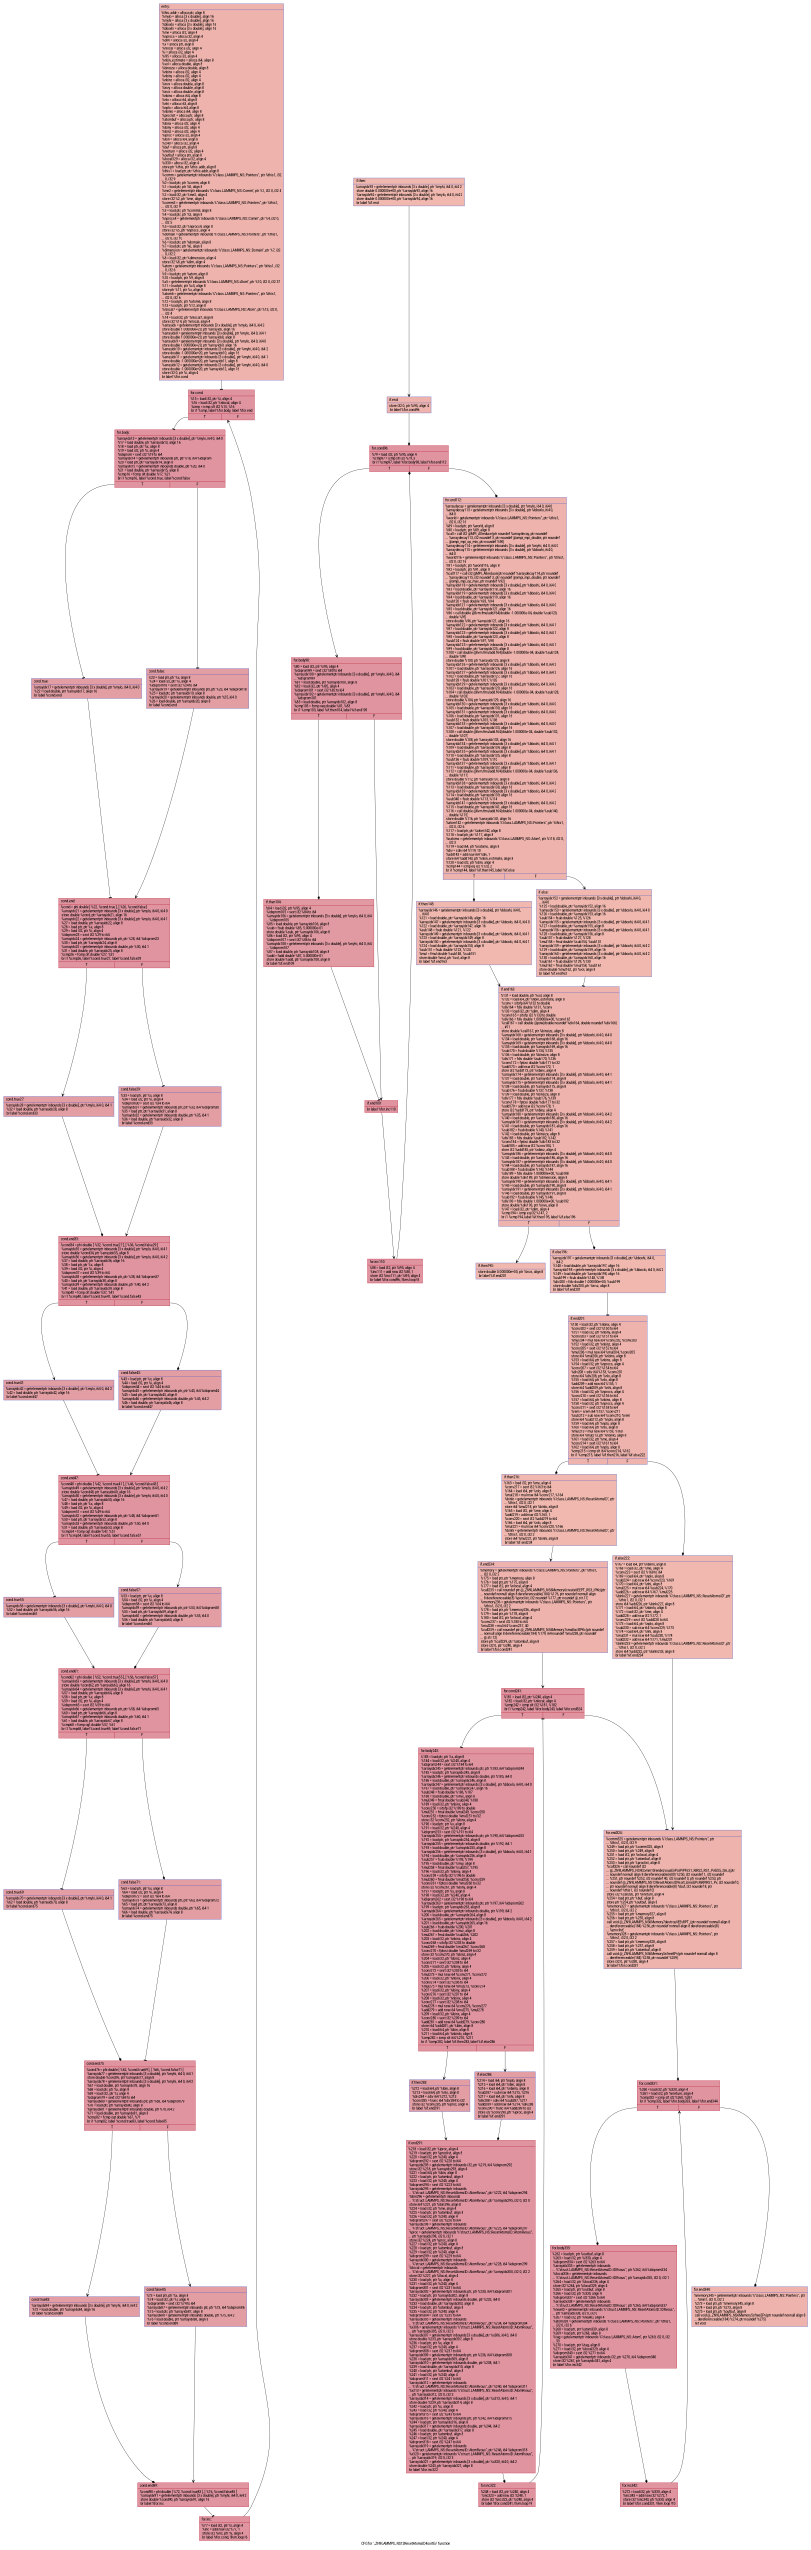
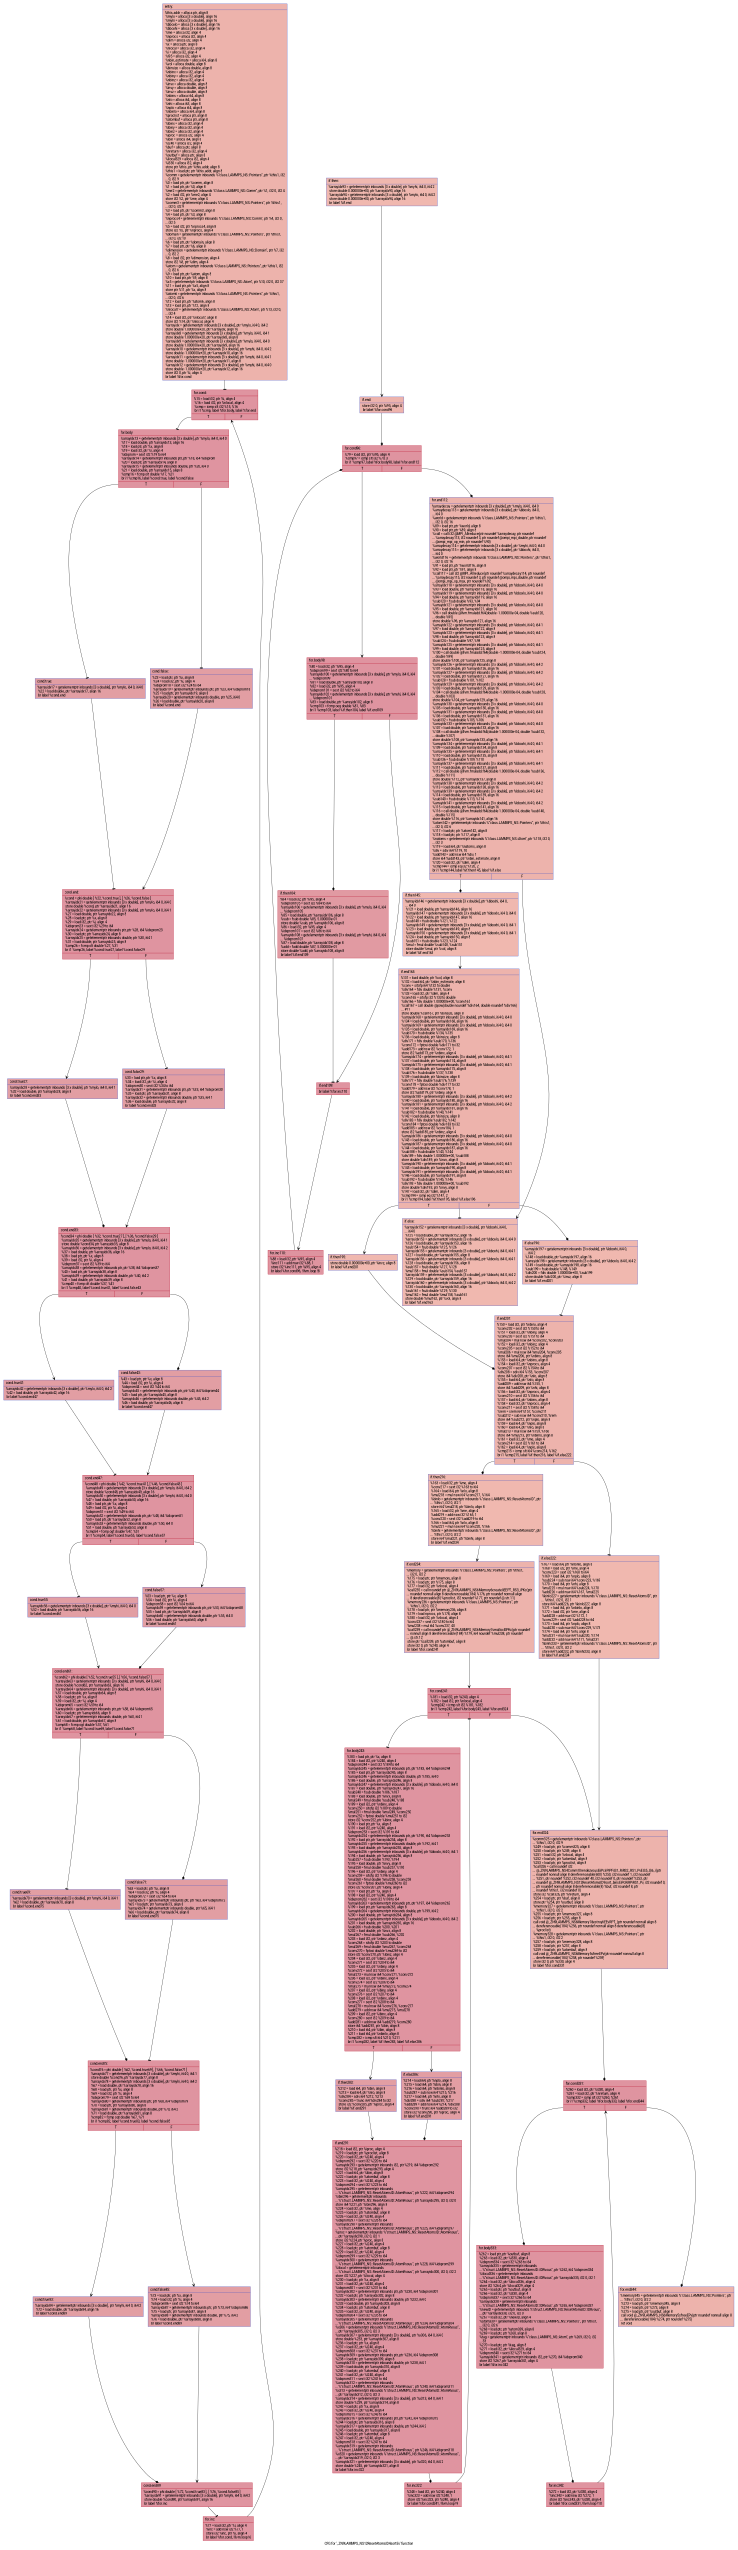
(471, 799) -> (458, 799)
(584, 981) -> (460, 1213)
(534, 1178) -> (429, 1160)
none -> (425, 1325)
(683, 1497) -> (609, 1498)
(504, 1614) -> (434, 1614)
(709, 2300) -> (636, 2300)
